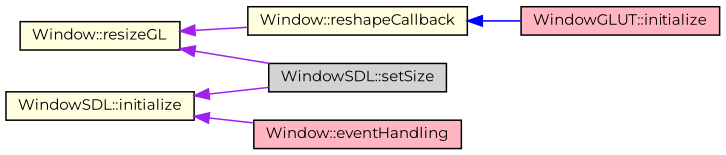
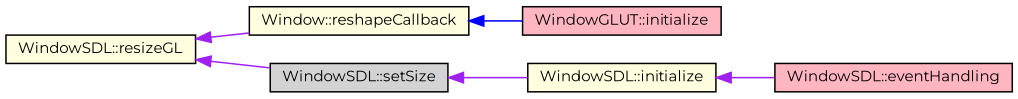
(100, 36) -> (101, 49)
(239, 91) -> (496, 78)
(358, 134) -> (894, 78)
